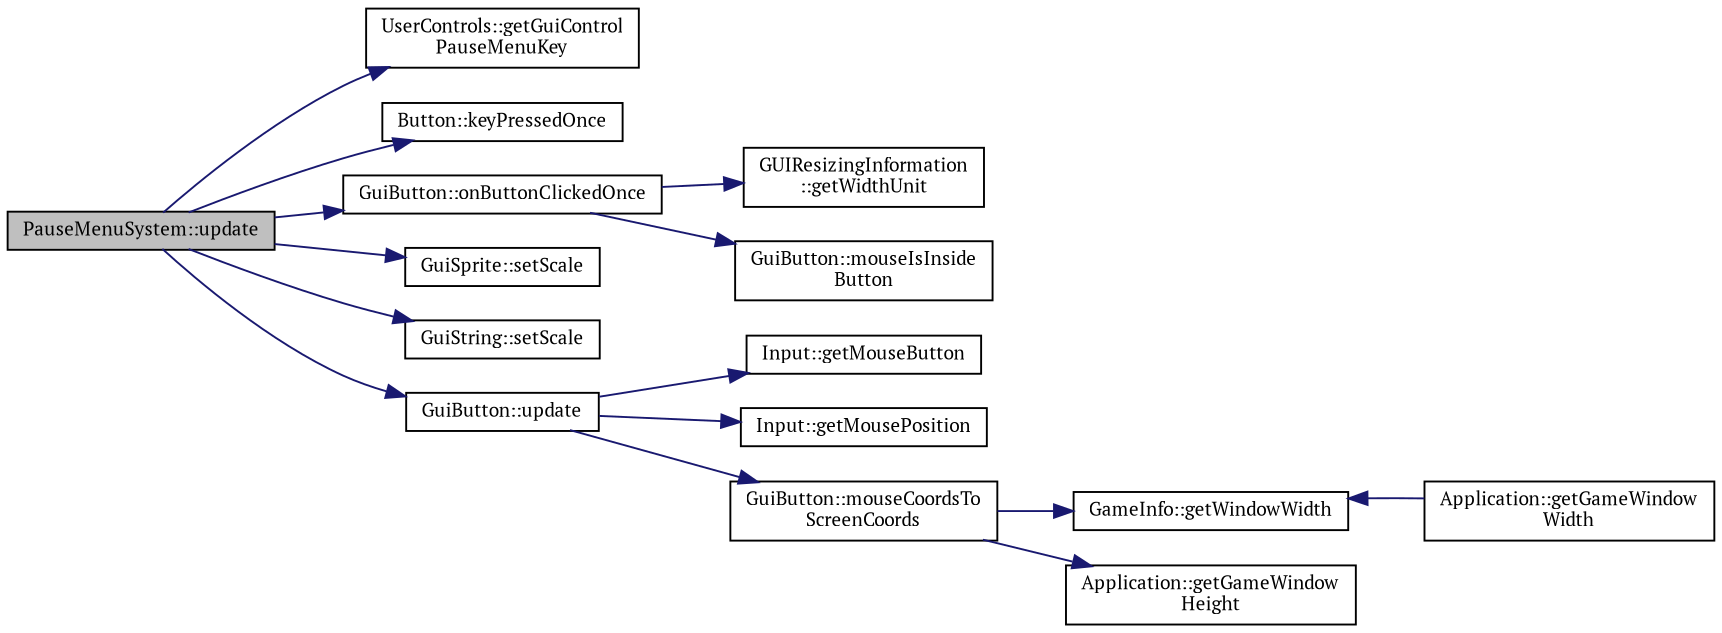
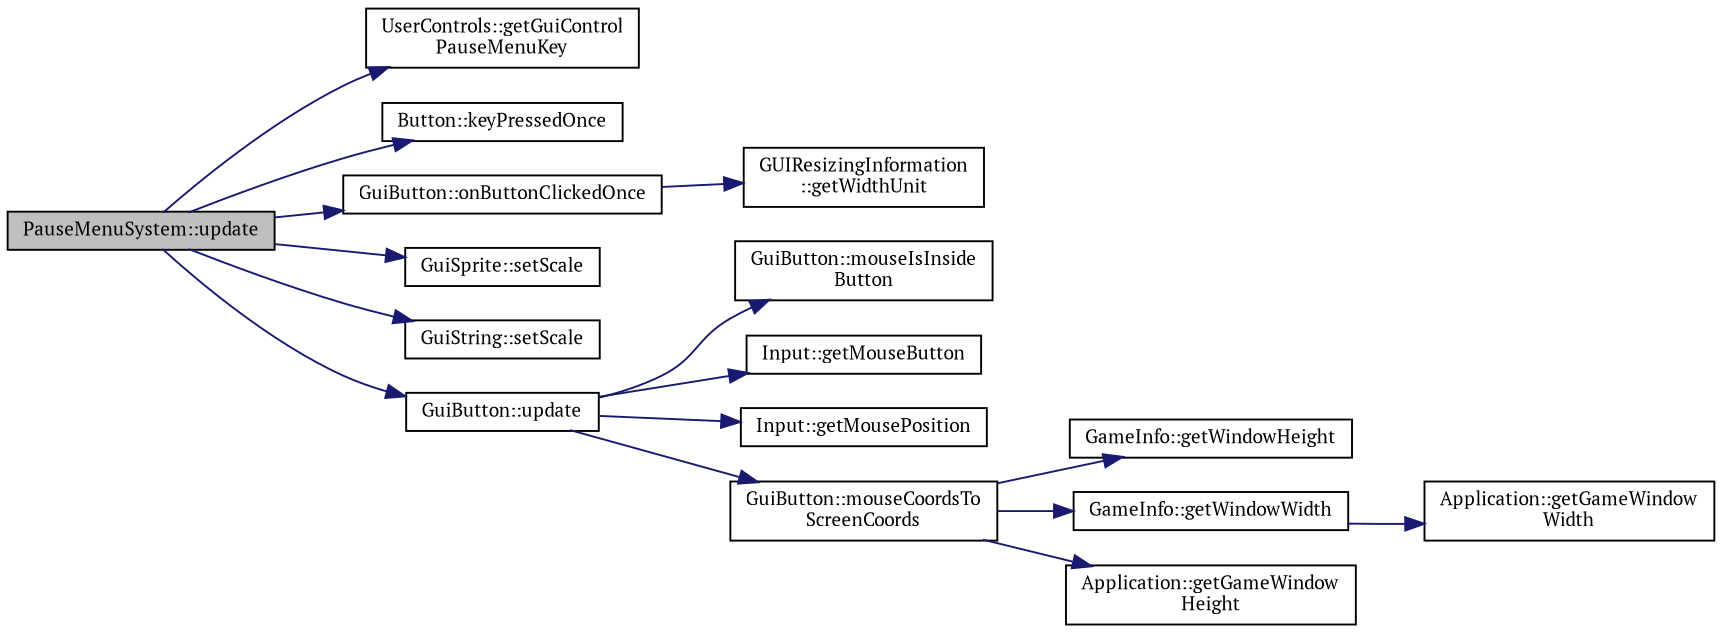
(653, 226) -> (682, 363)
none -> (1211, 439)
(1396, 498) -> (1377, 524)
